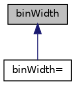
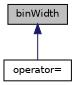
(38, 70) -> (38, 70)
